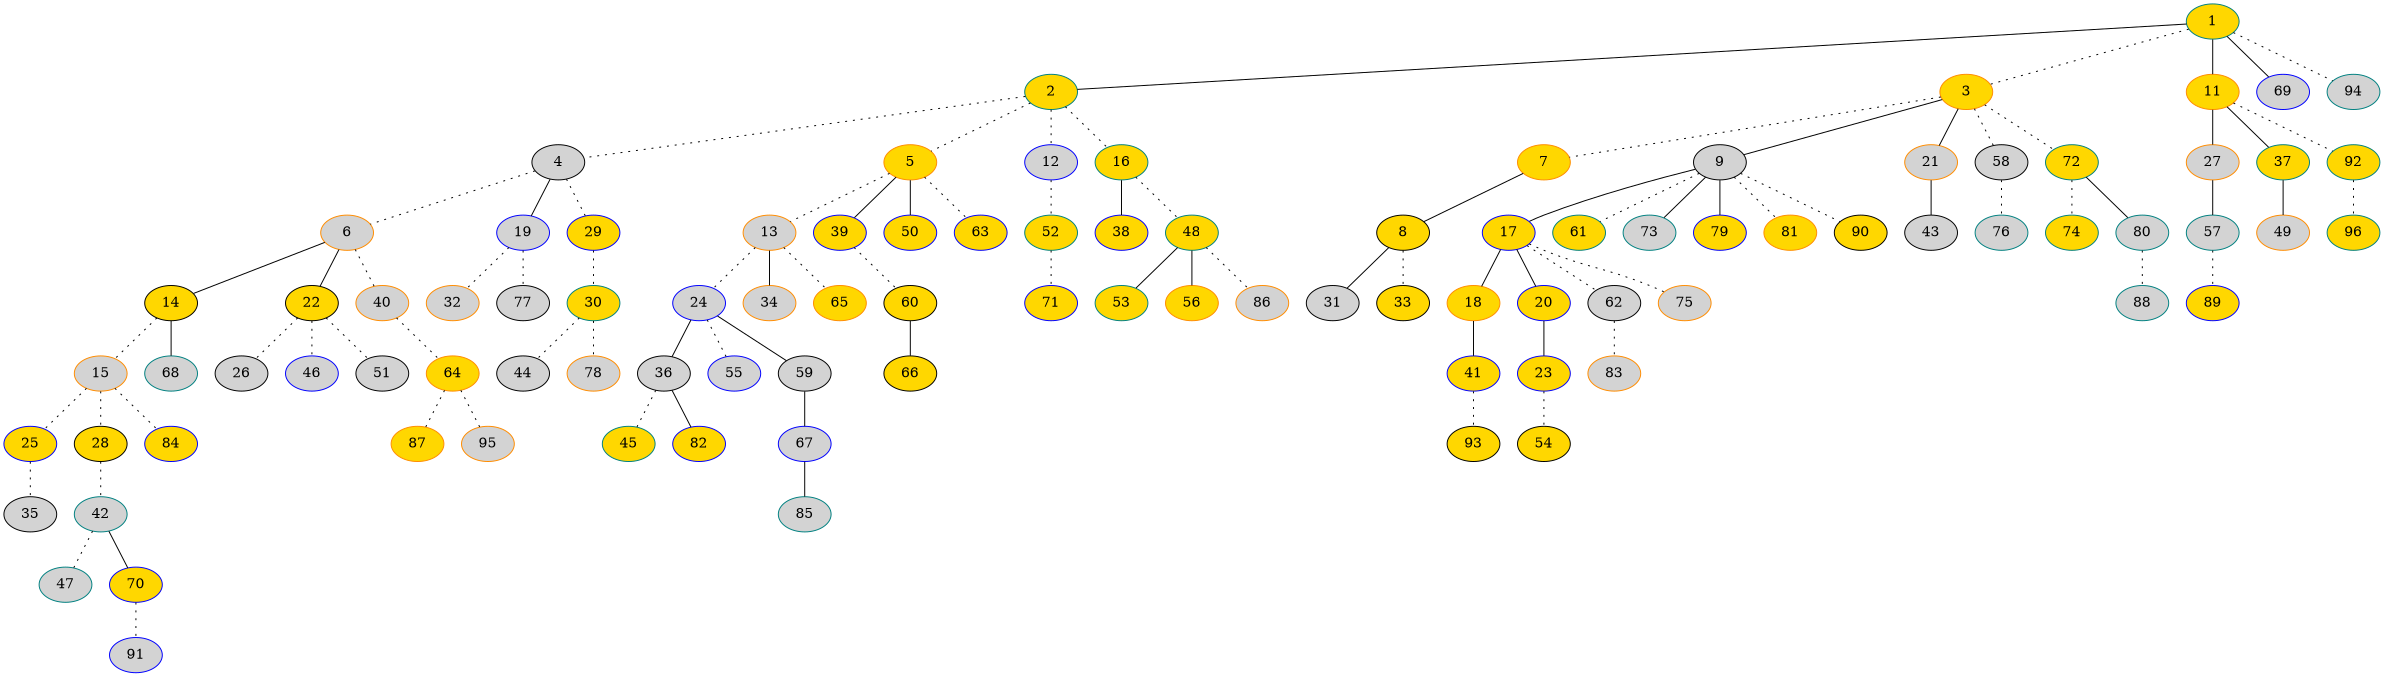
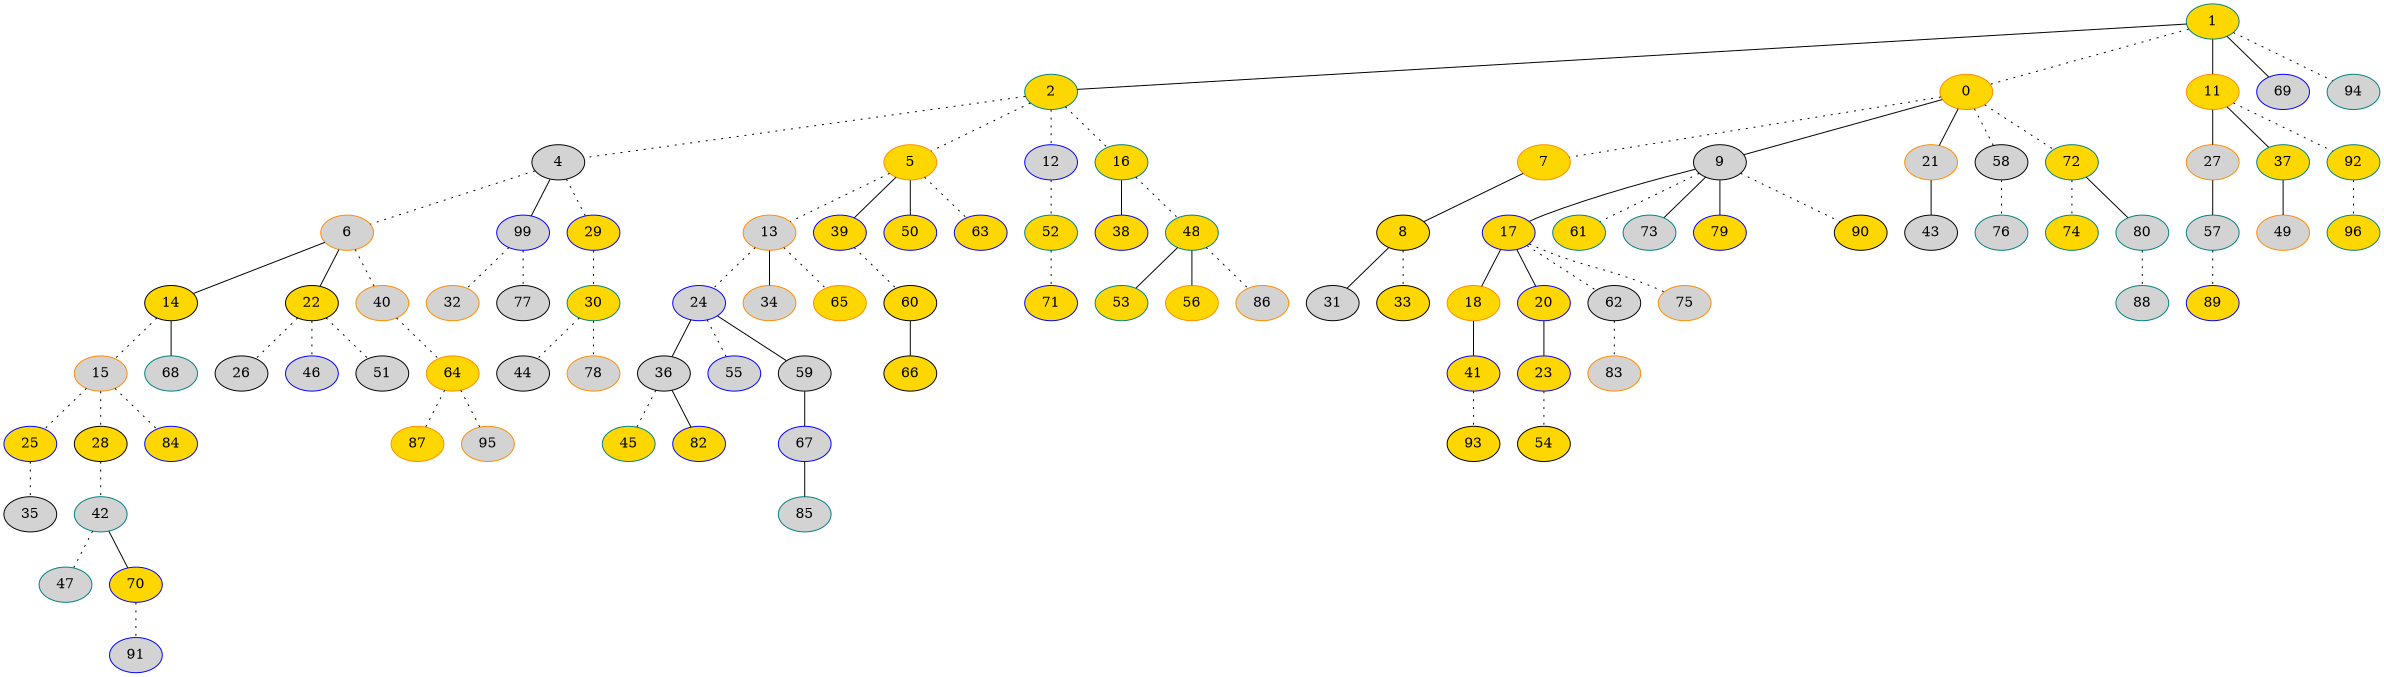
(1966, 92) -> (1966, 92)
(523, 233) -> (523, 233)
(1790, 233) -> none
